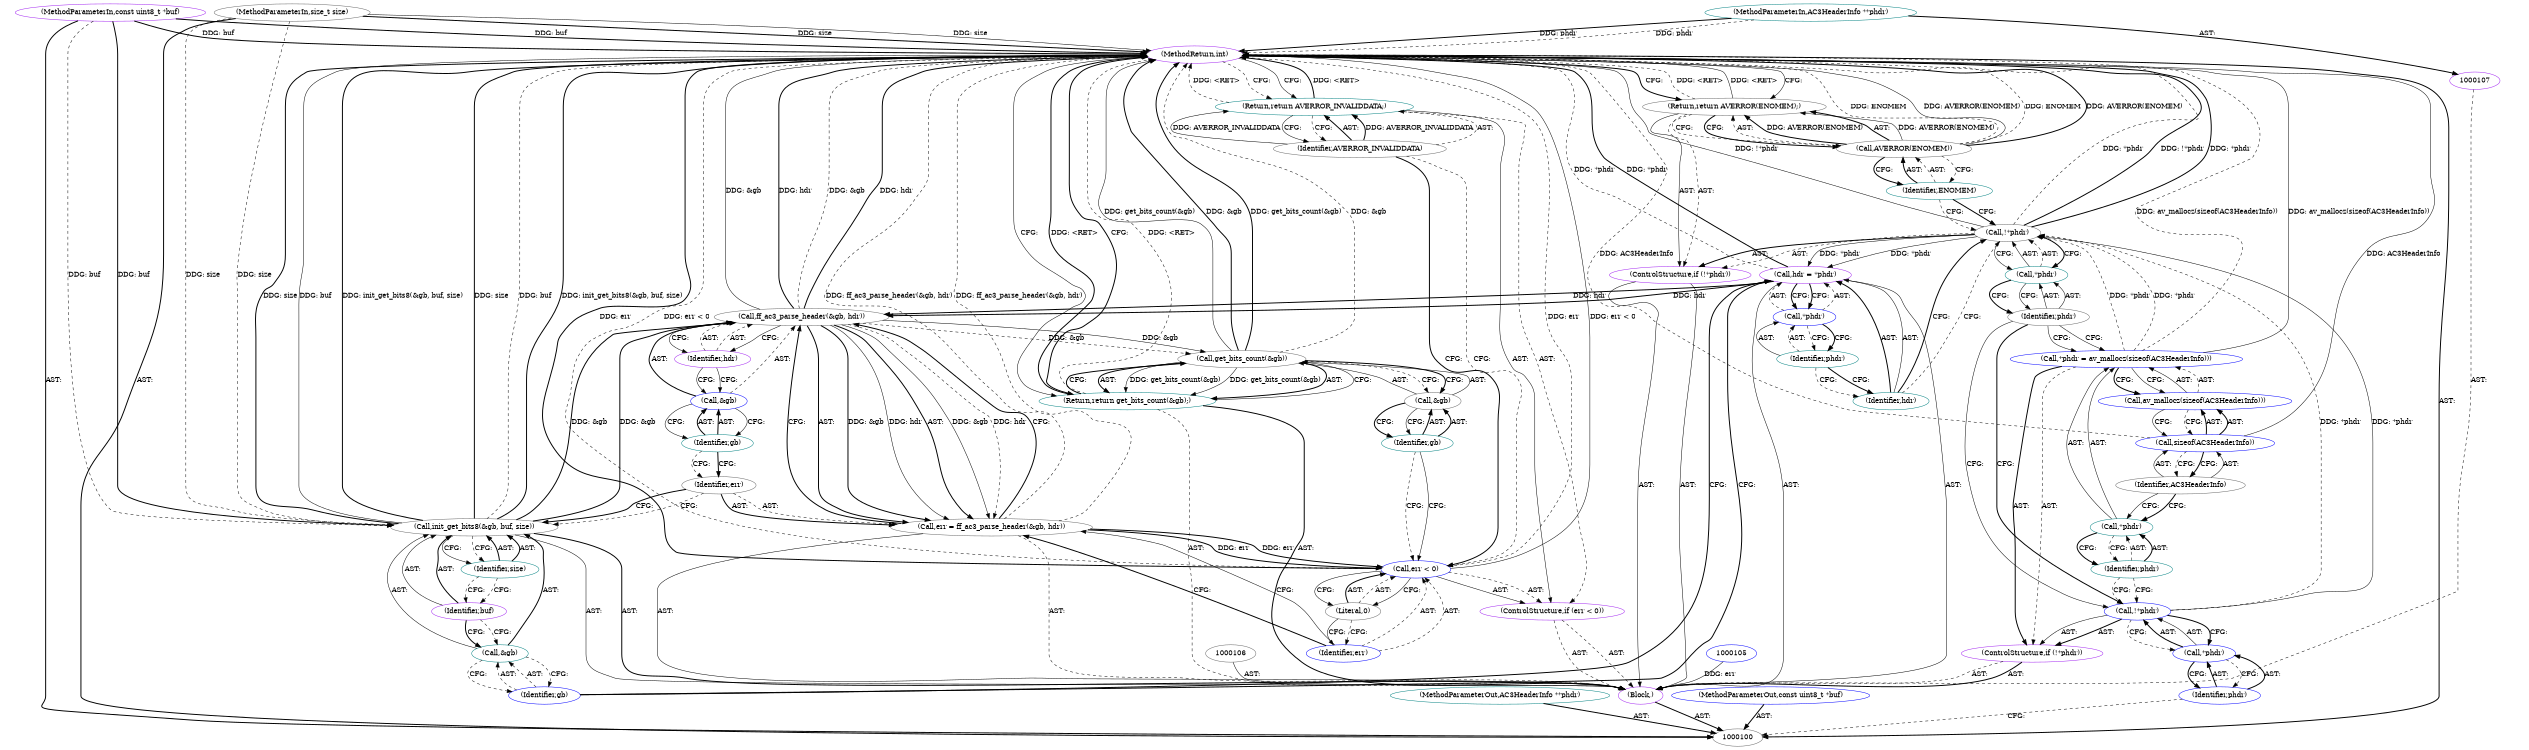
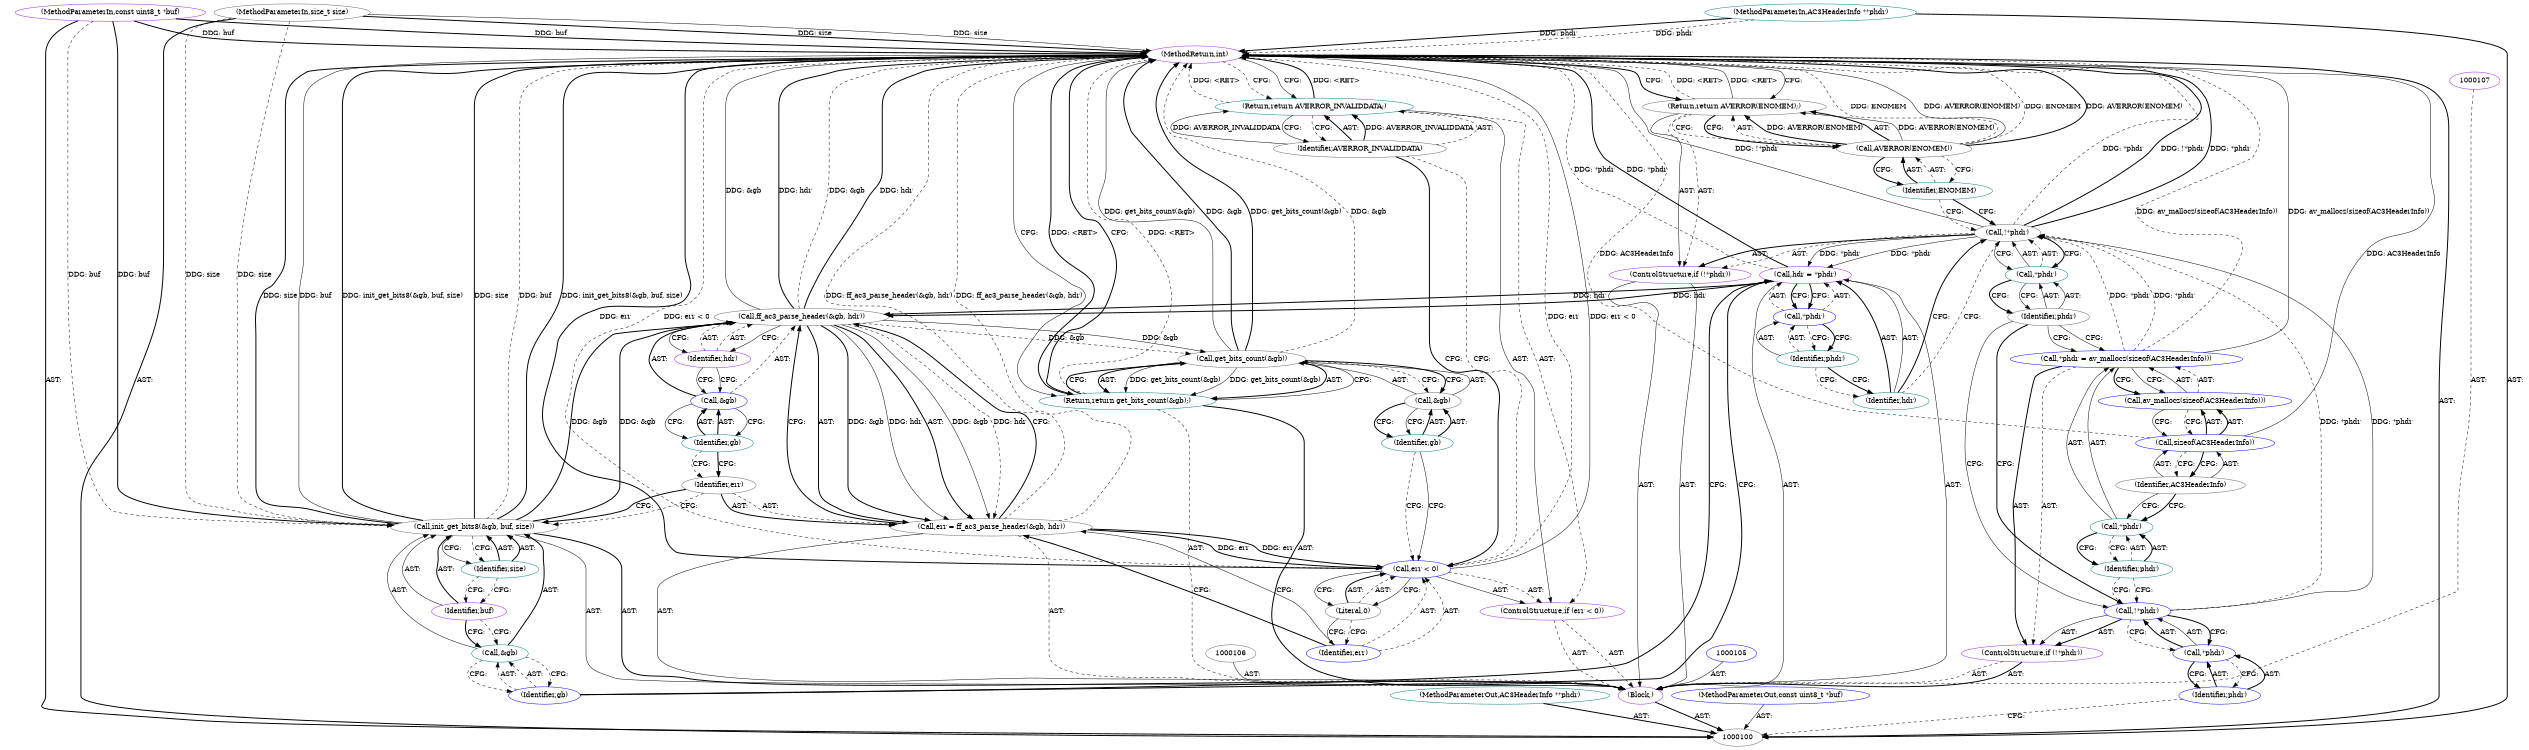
(2182, 35) -> (2507, 449)
(1720, 674) -> (1720, 674)
(1756, 715) -> (1756, 715)
